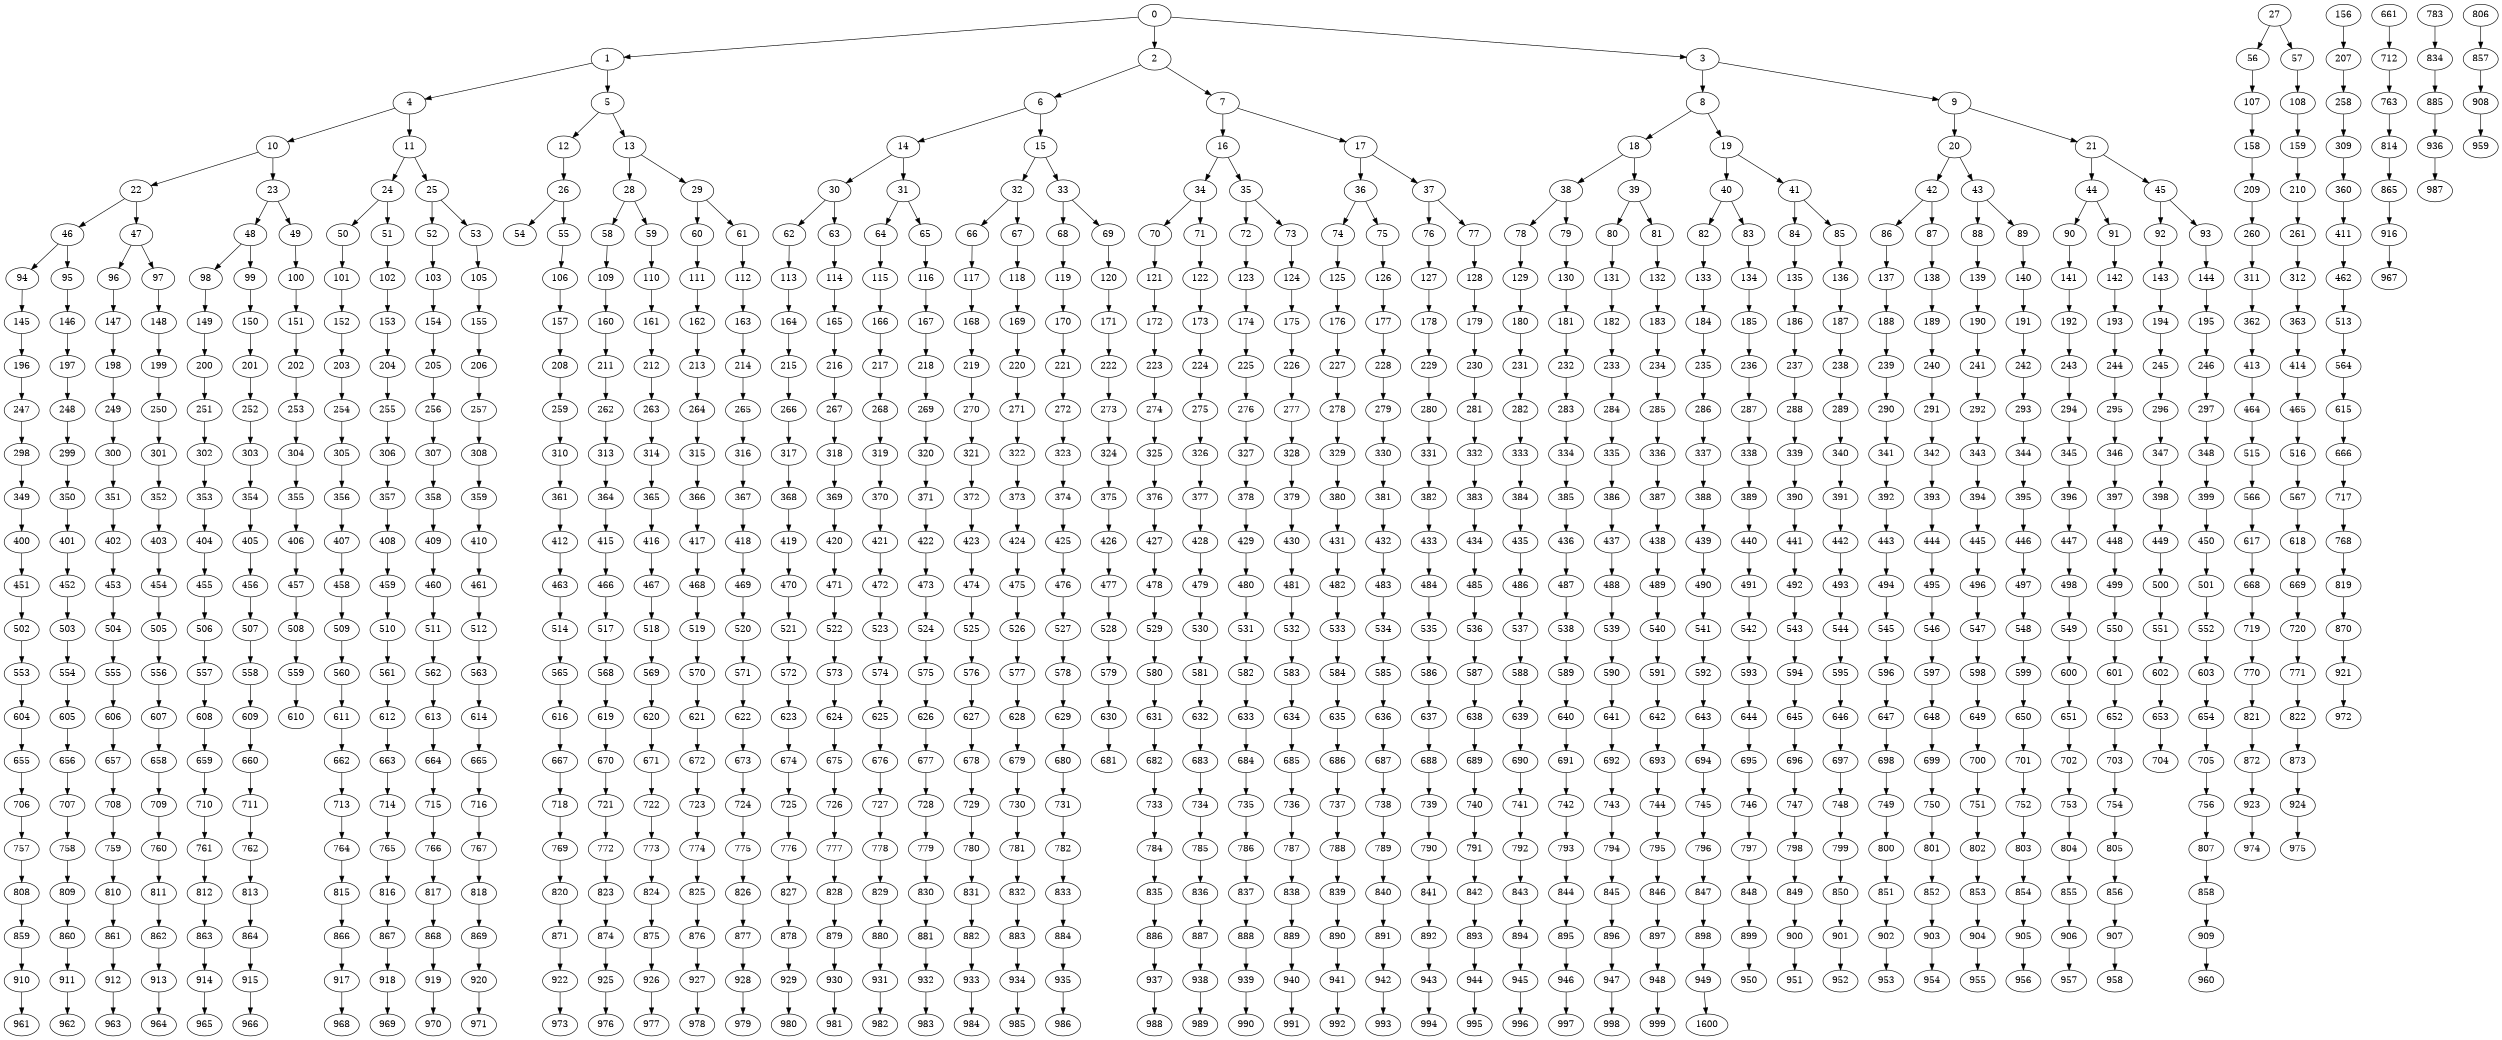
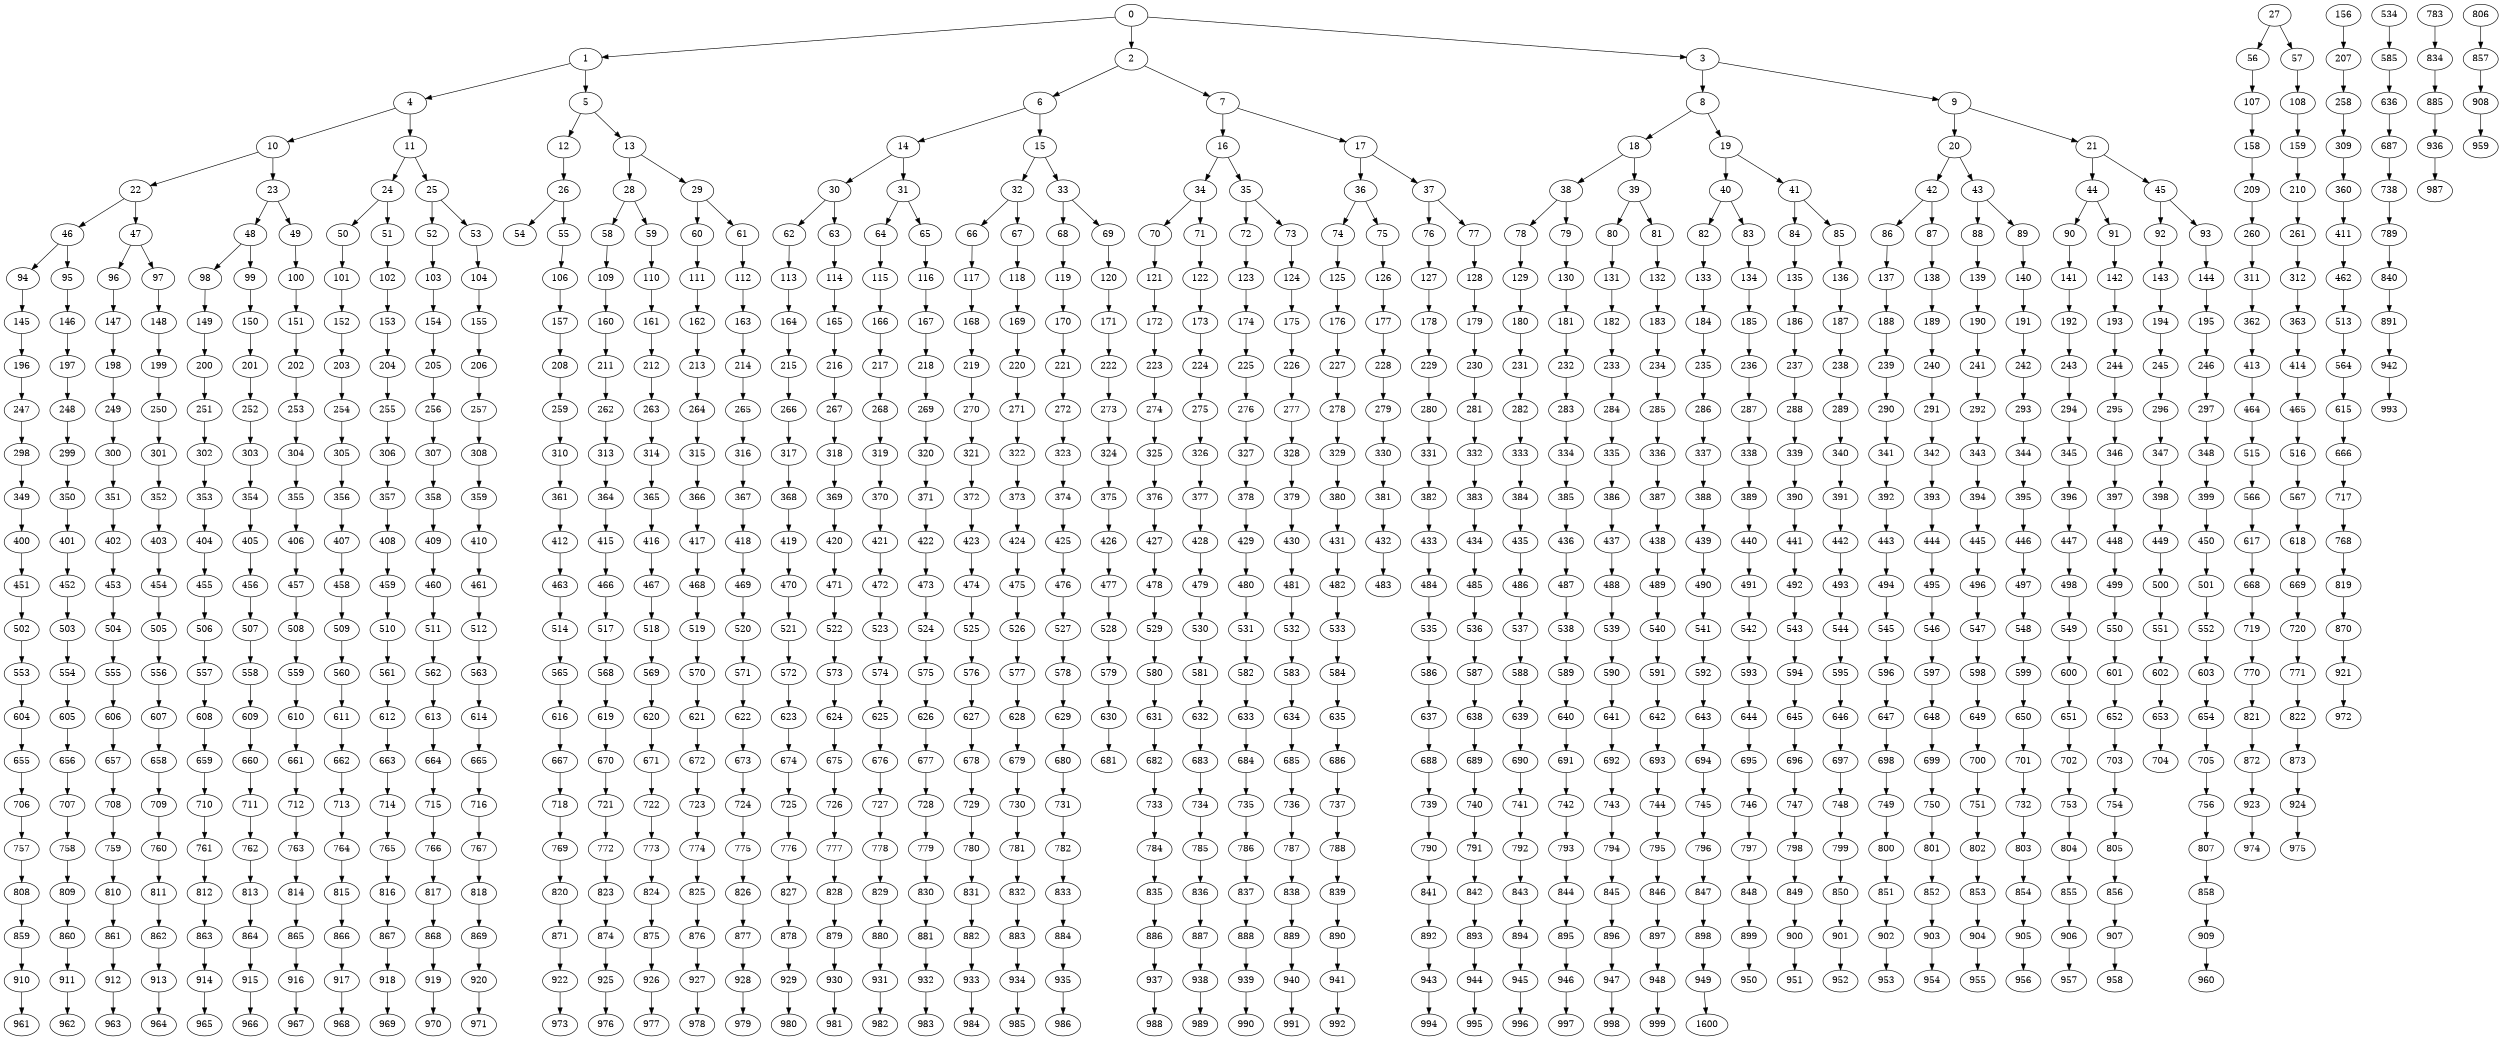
(479, 279) -> (479, 279)
(1383, 605) -> none
none -> (296, 737)
(2023, 805) -> (2023, 805)
